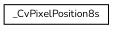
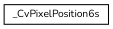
(56, 14) -> (56, 14)
